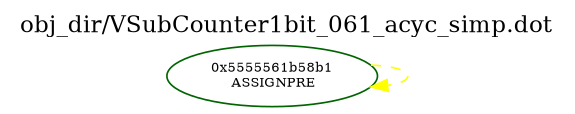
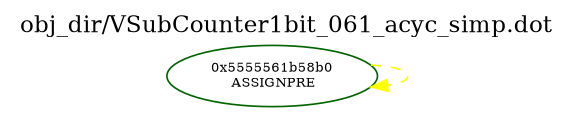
(272, 76) -> (272, 76)
